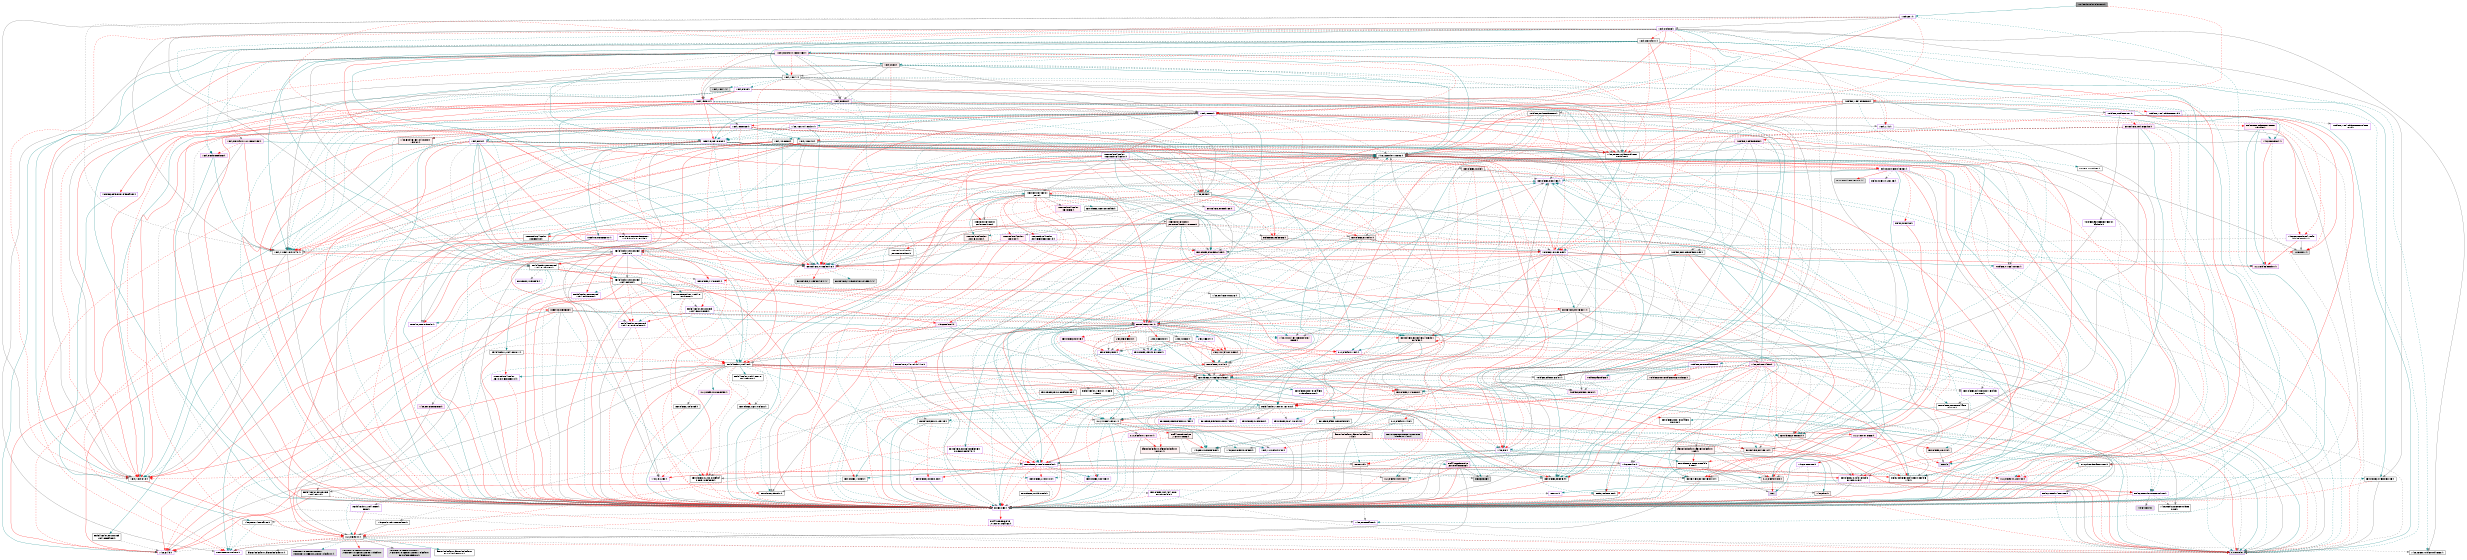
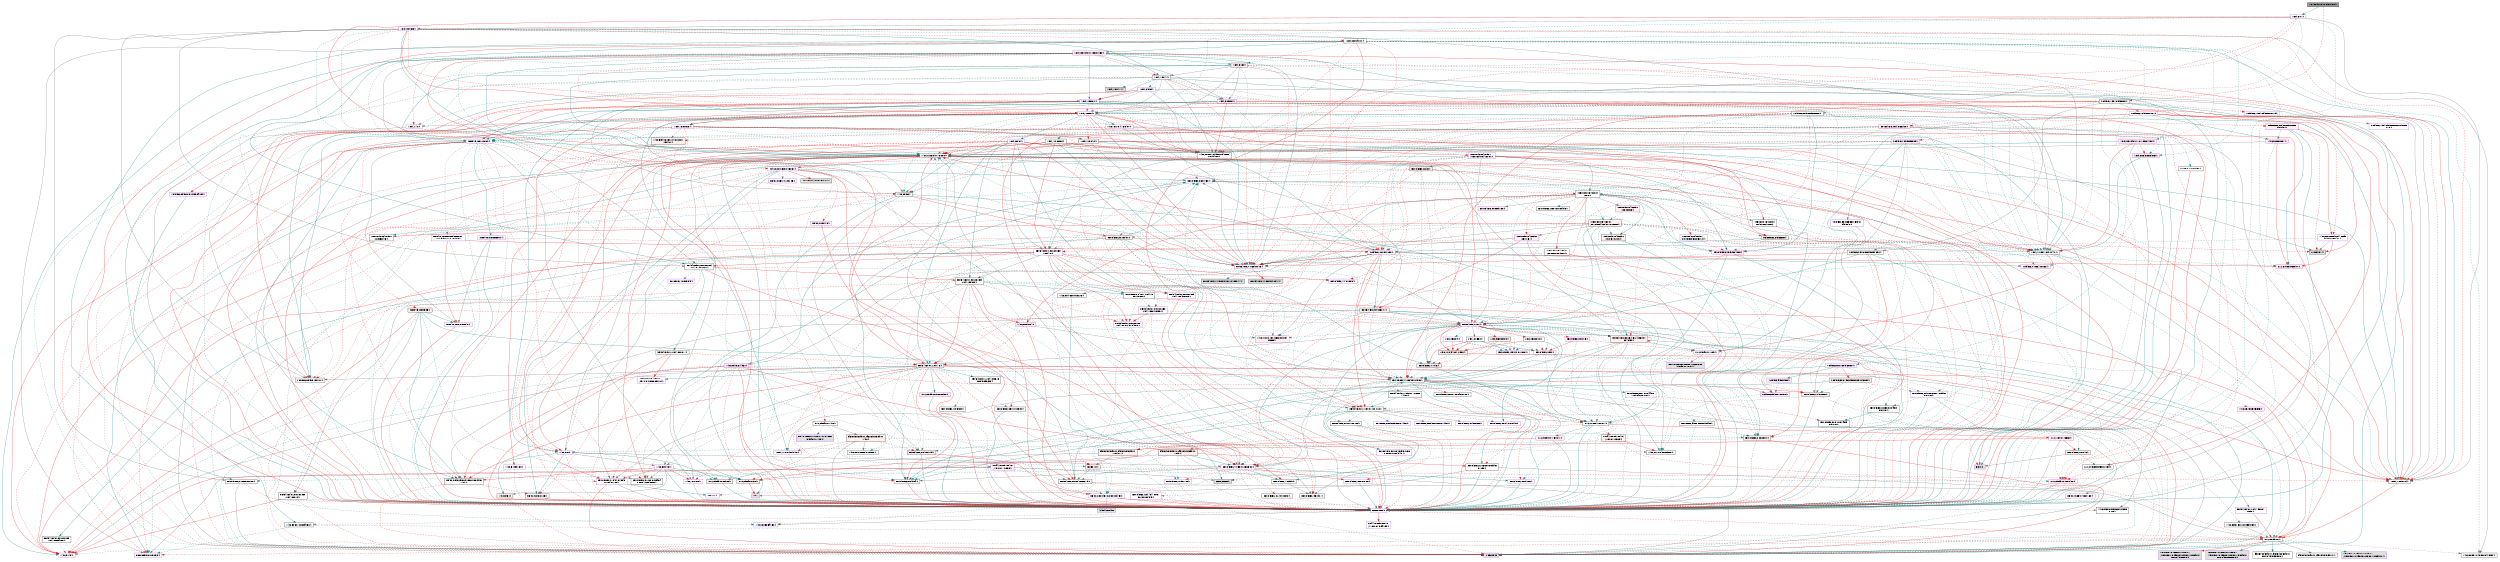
(1416, 257) -> (745, 199)
(1007, 360) -> (1788, 498)
(910, 364) -> none
none -> (1686, 366)
(1742, 413) -> (2116, 460)
(1458, 465) -> (1003, 467)
(1545, 484) -> (554, 470)
